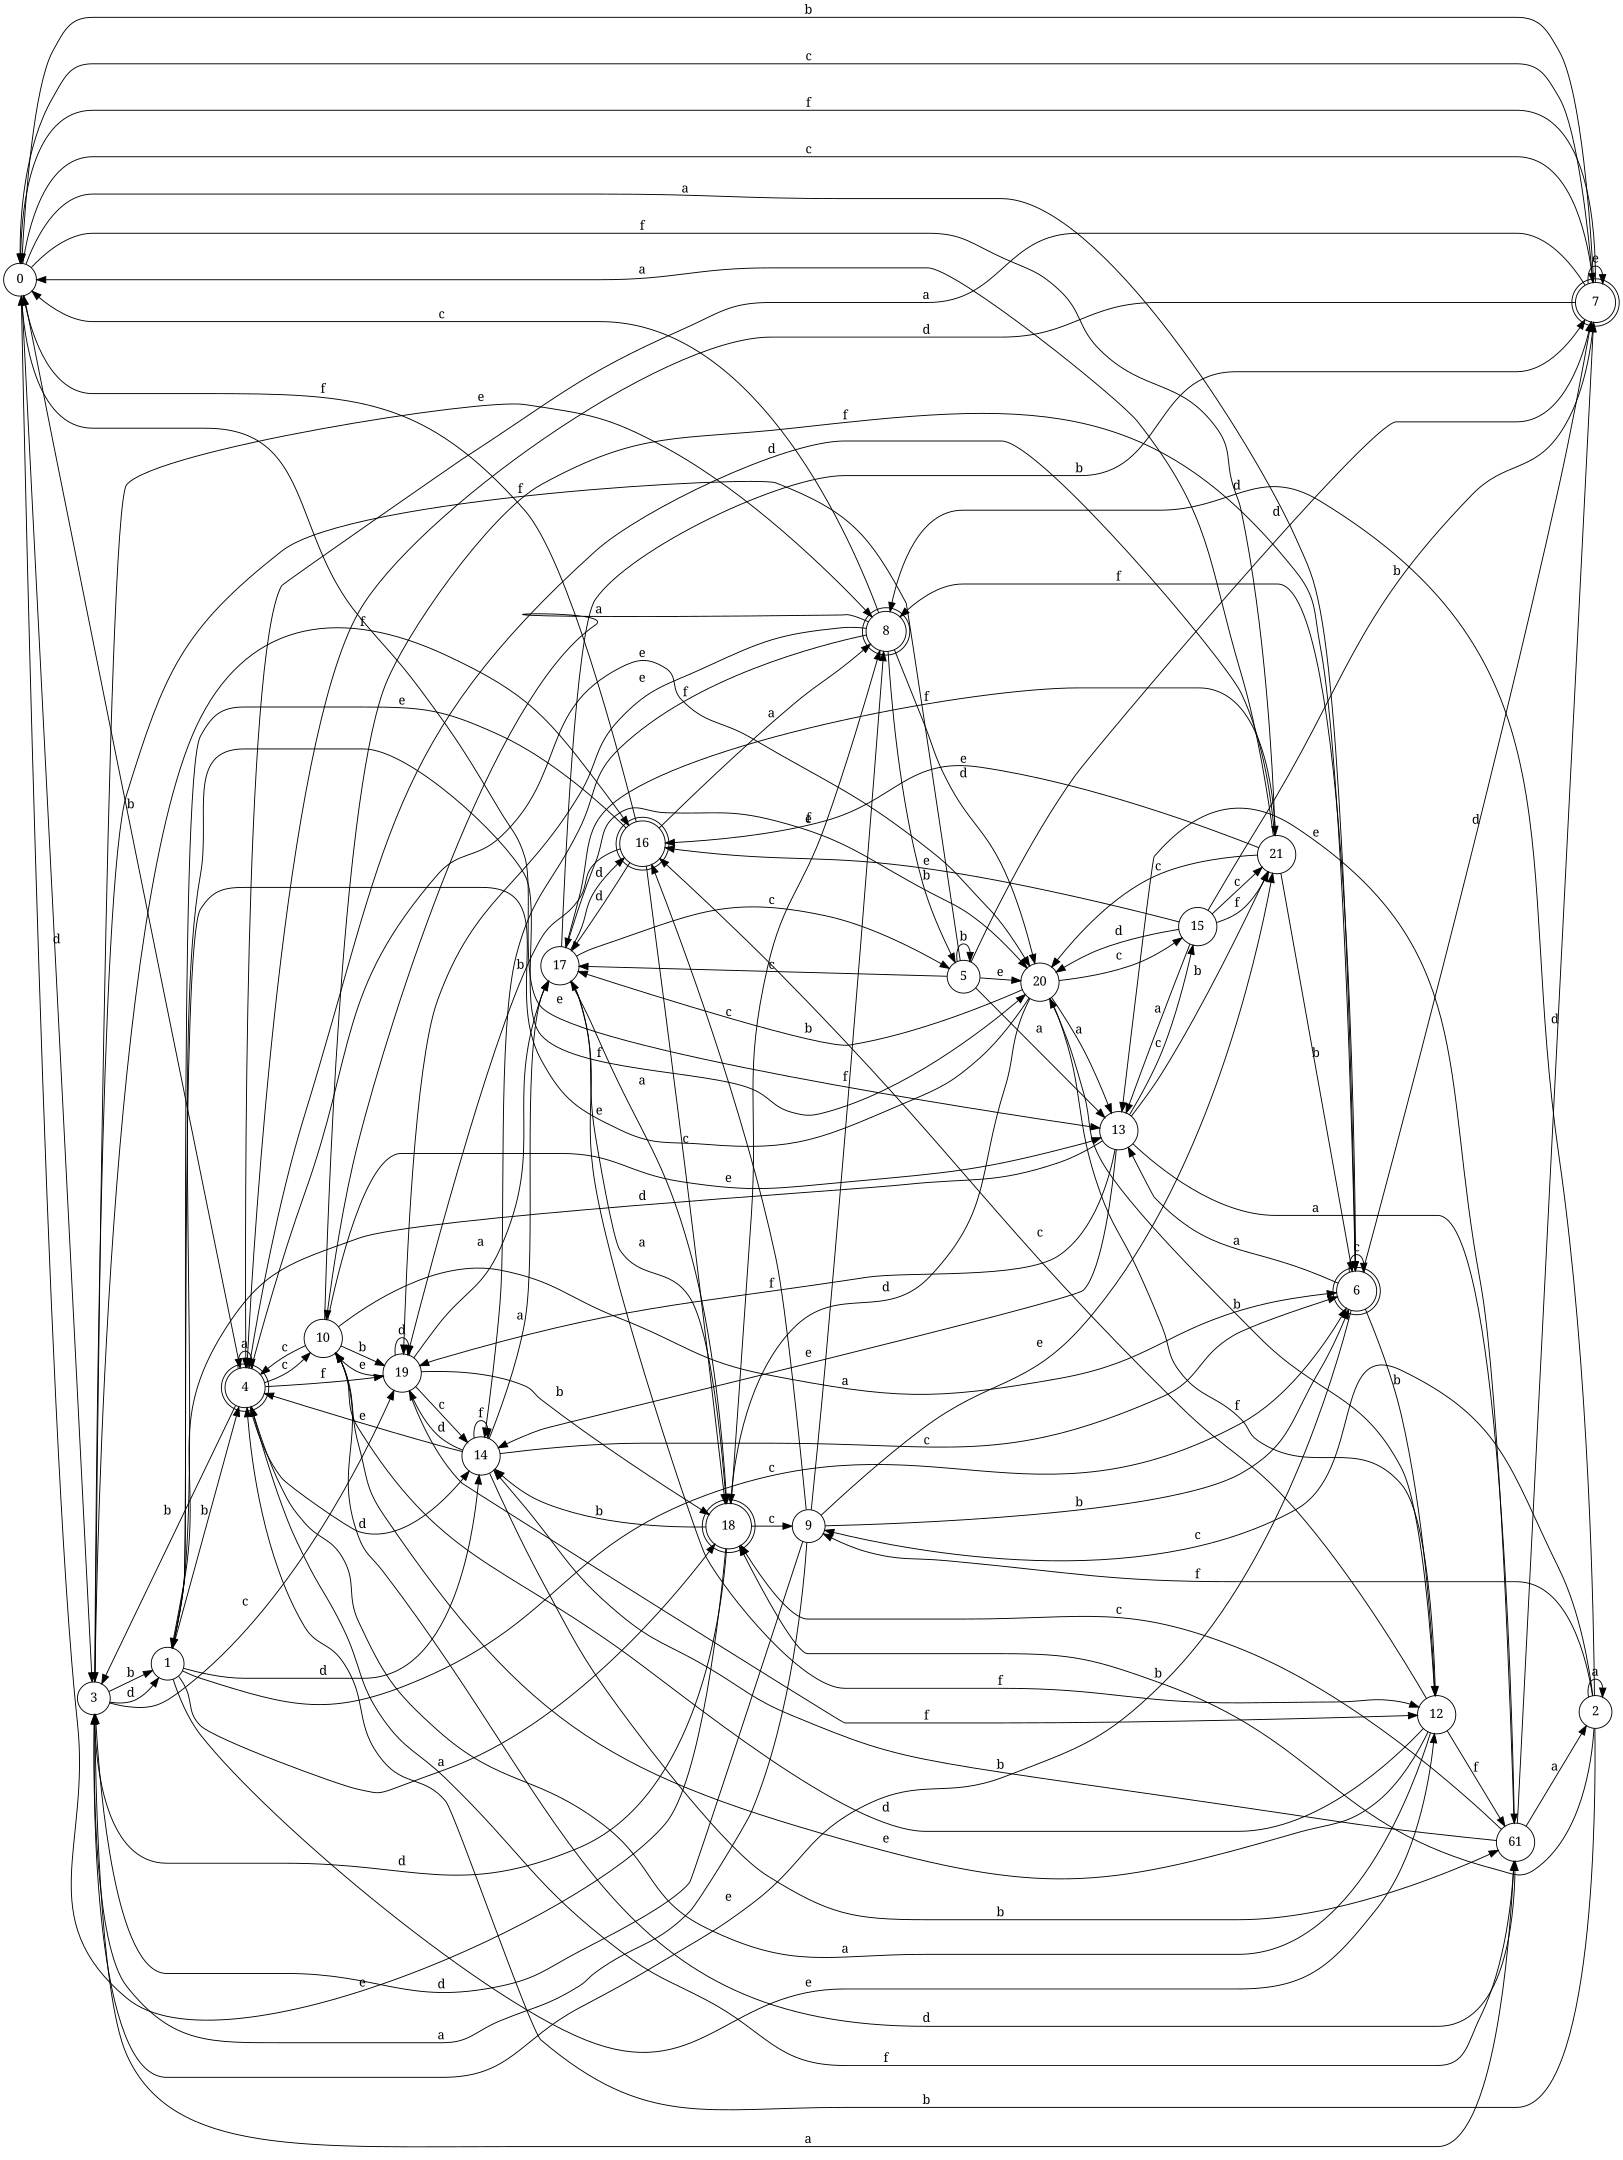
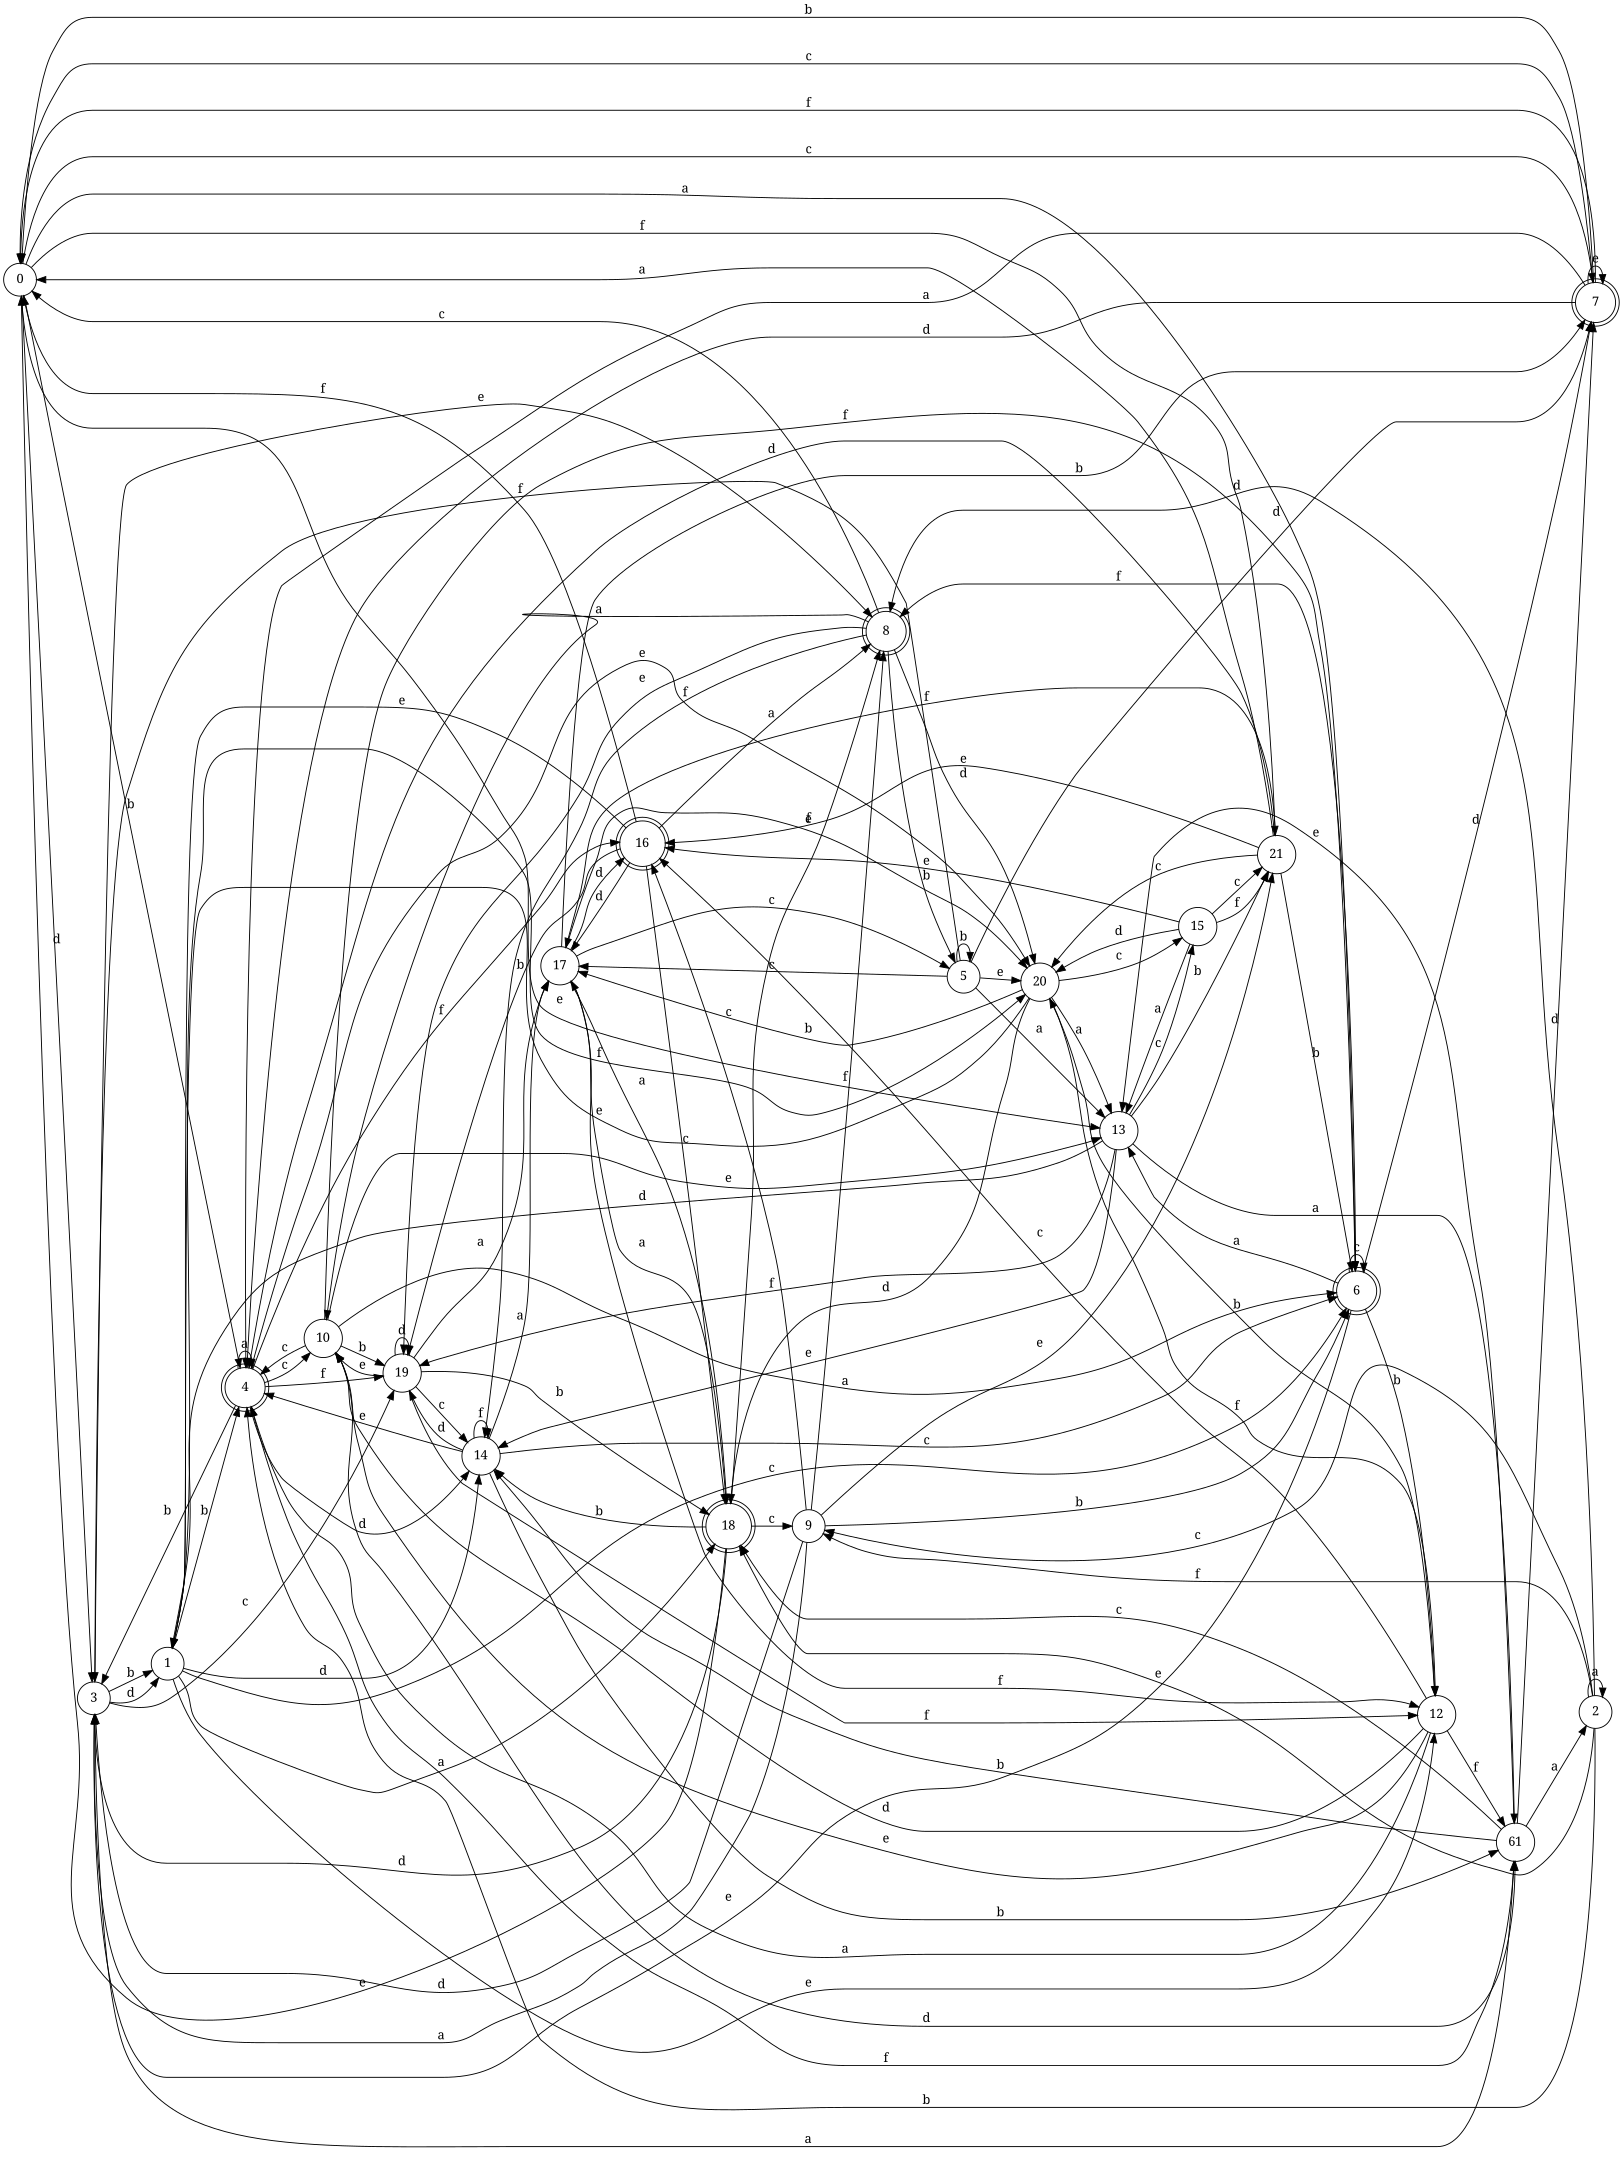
(1384, 602) -> none
(145, 932) -> (397, 1081)
(1158, 1674) -> (1158, 1674)
